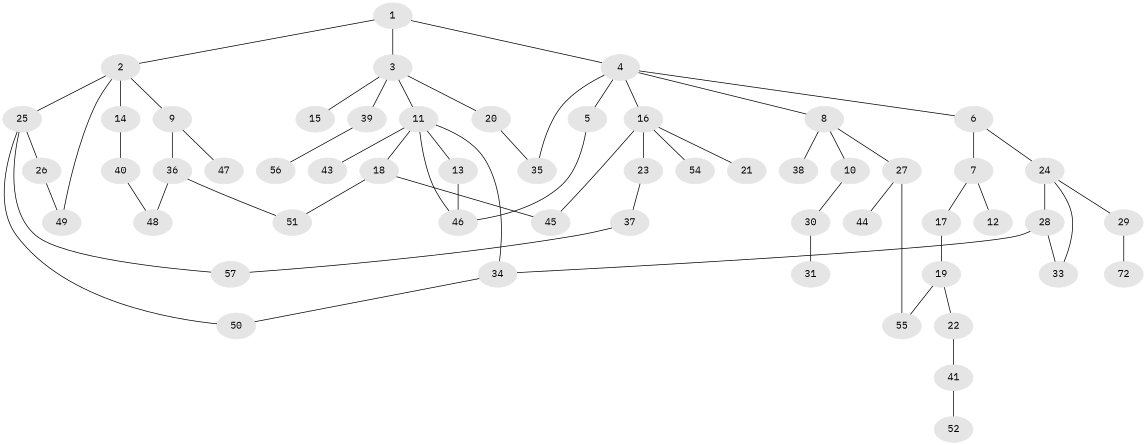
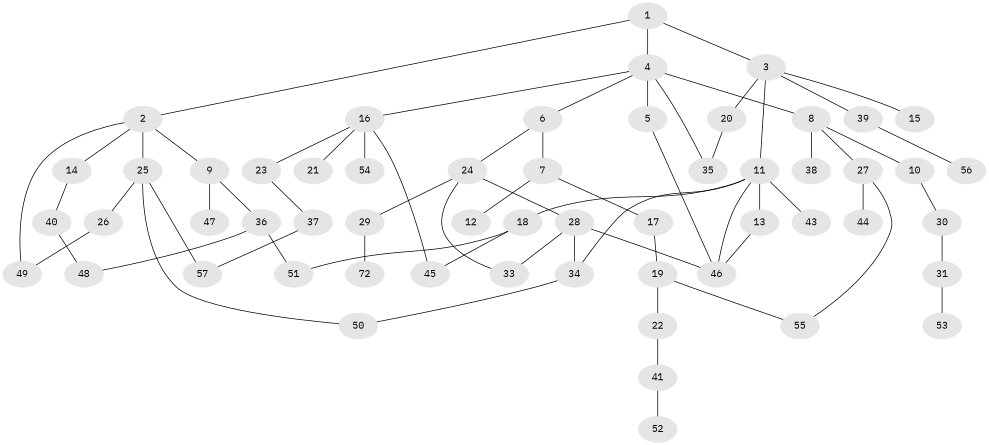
none -> (646, 248)
none -> (942, 326)
